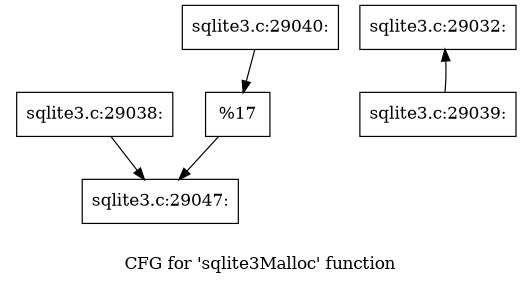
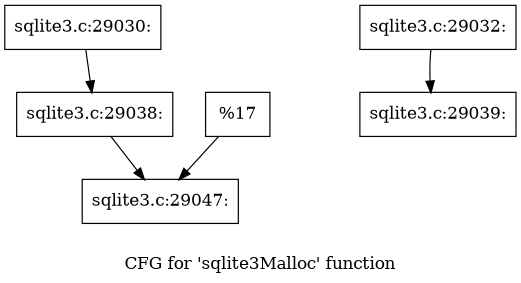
none -> (83, 27)
(260, 27) -> none
(446, 77) -> (430, 65)
